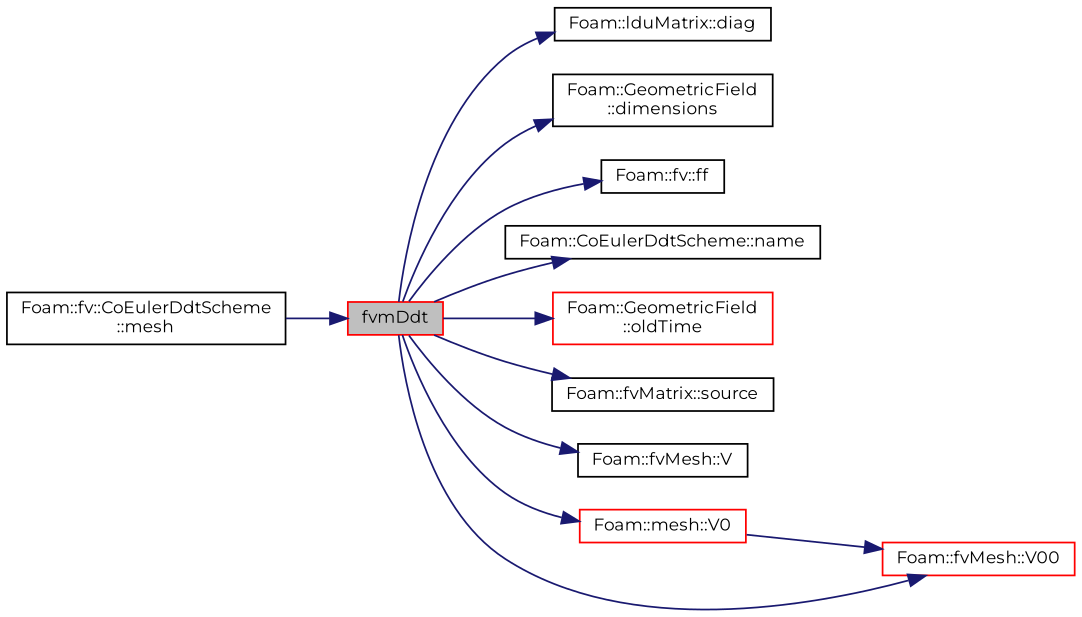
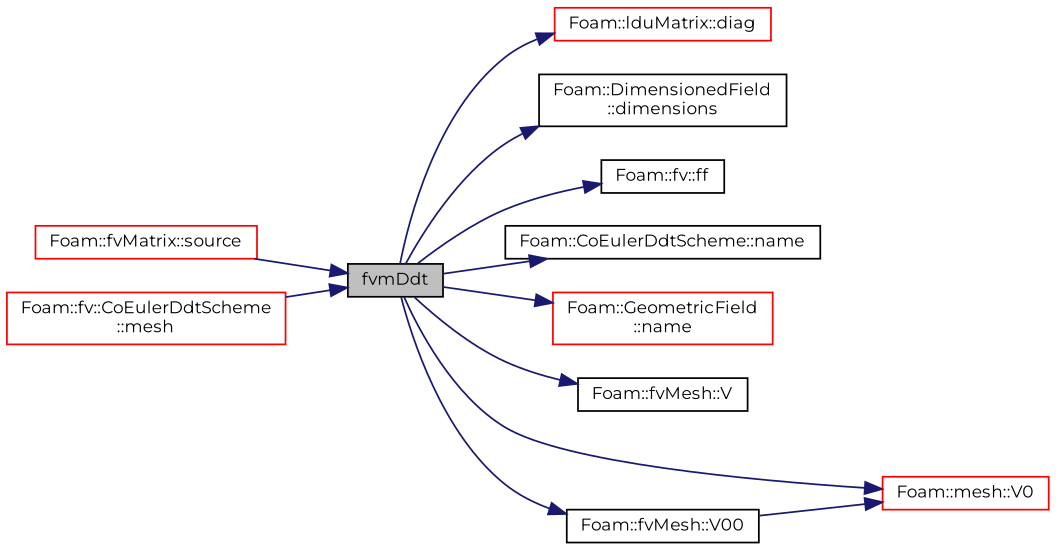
(663, 24) -> (663, 24)
(663, 100) -> (663, 100)
(146, 318) -> (146, 318)
(395, 318) -> (395, 280)
(663, 318) -> (663, 318)
(492, 358) -> (292, 265)
(663, 395) -> (146, 242)
(806, 541) -> (812, 510)
(979, 559) -> (663, 526)
